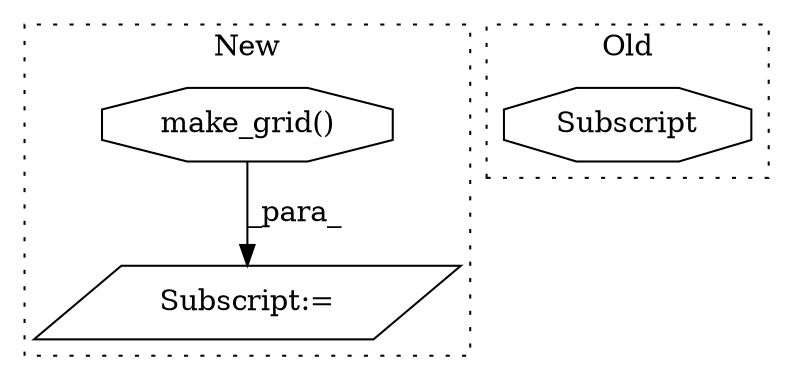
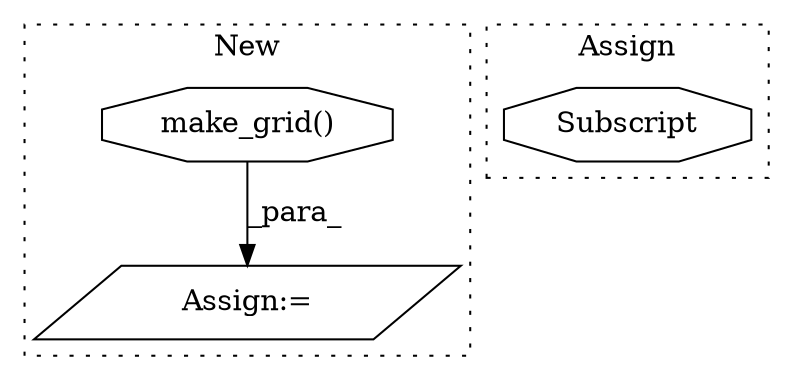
(628, 48) -> (628, 48)
(247, 303) -> (247, 303)
